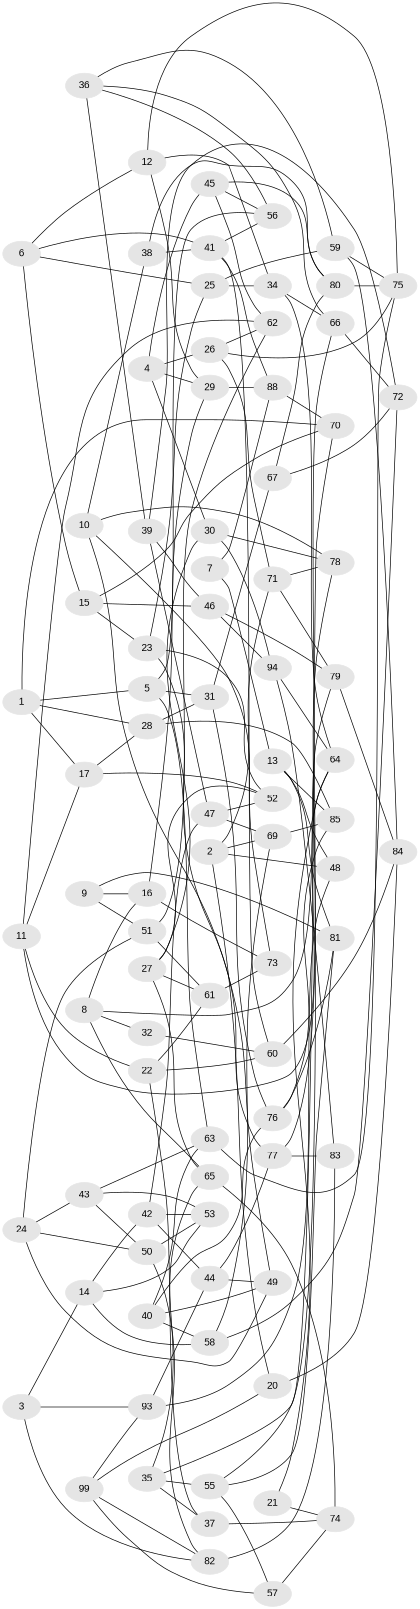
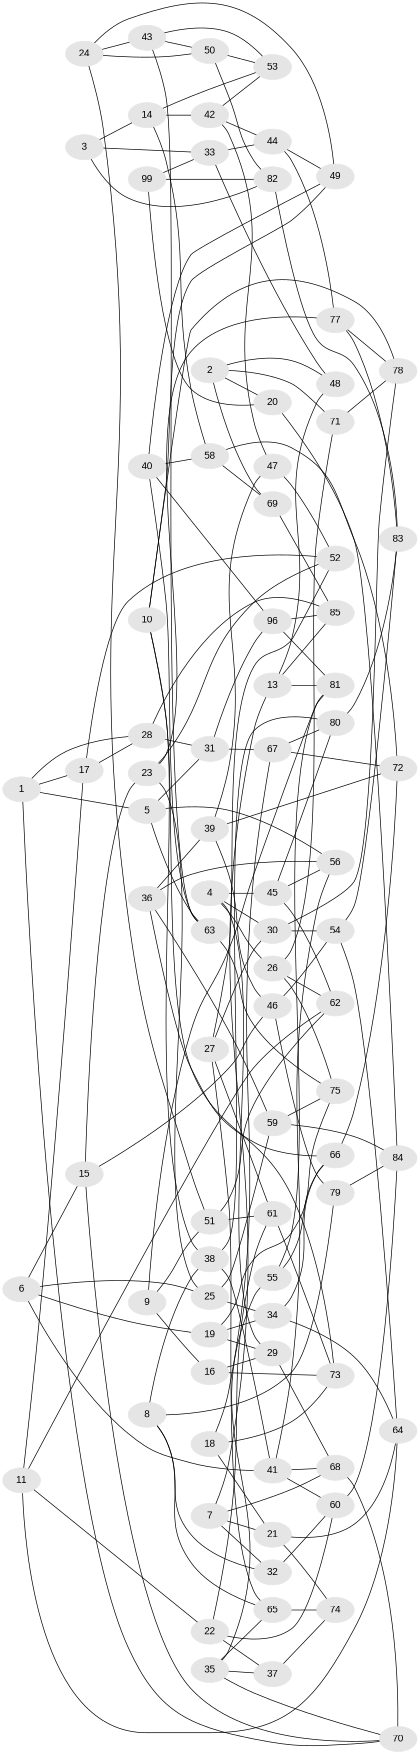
(147, 162) -> (210, 1335)
(367, 286) -> (384, 623)
(273, 388) -> (335, 1468)
(304, 628) -> none
(273, 668) -> (335, 931)
(241, 826) -> none
(111, 944) -> (167, 1333)
(273, 1118) -> (273, 621)
(147, 1407) -> (210, 153)
none -> (210, 1444)
none -> (243, 1526)
none -> (236, 1540)
(273, 1594) -> none
